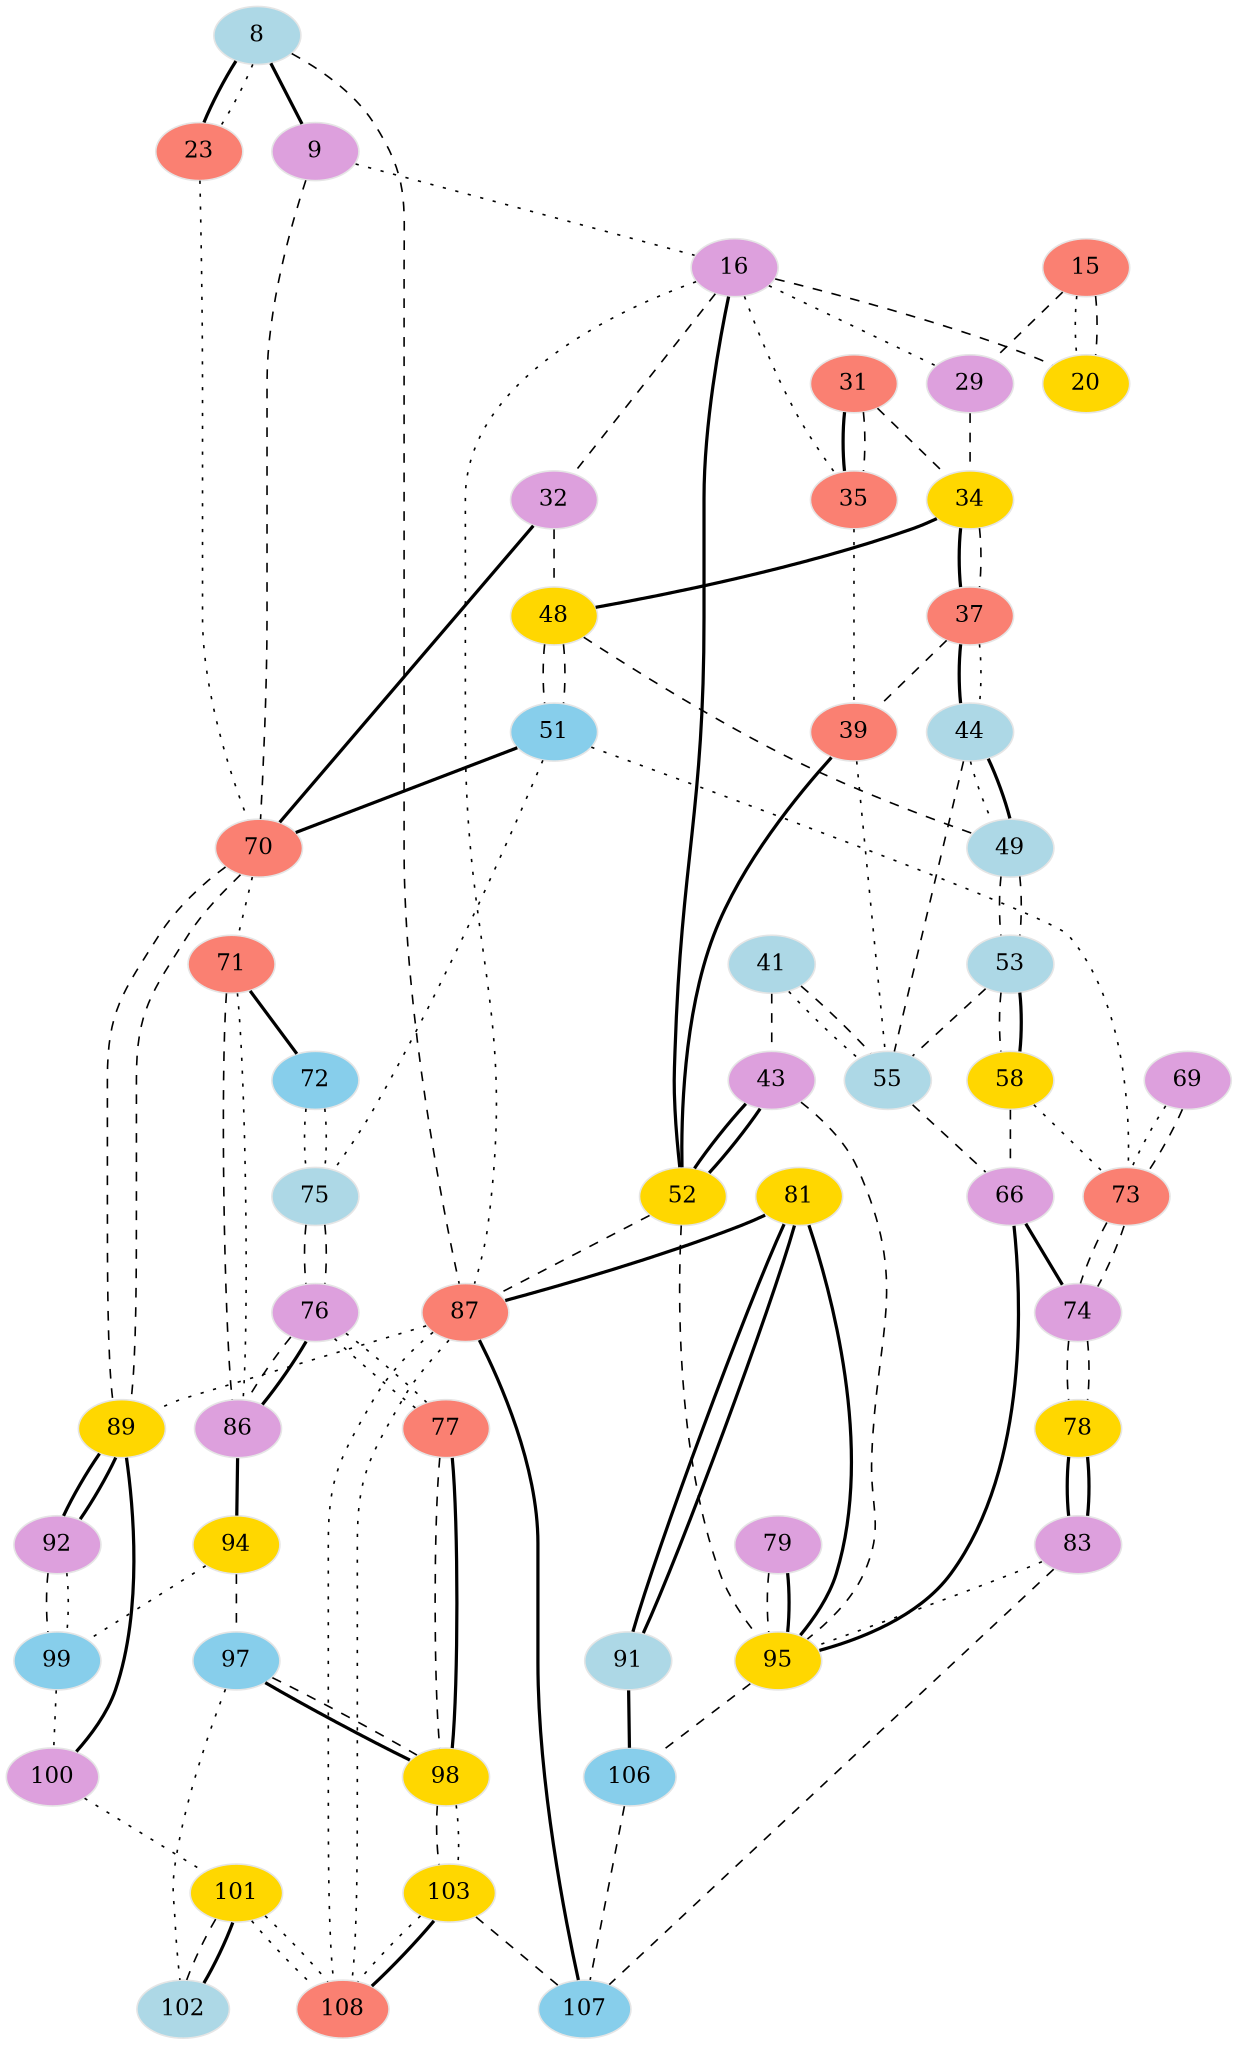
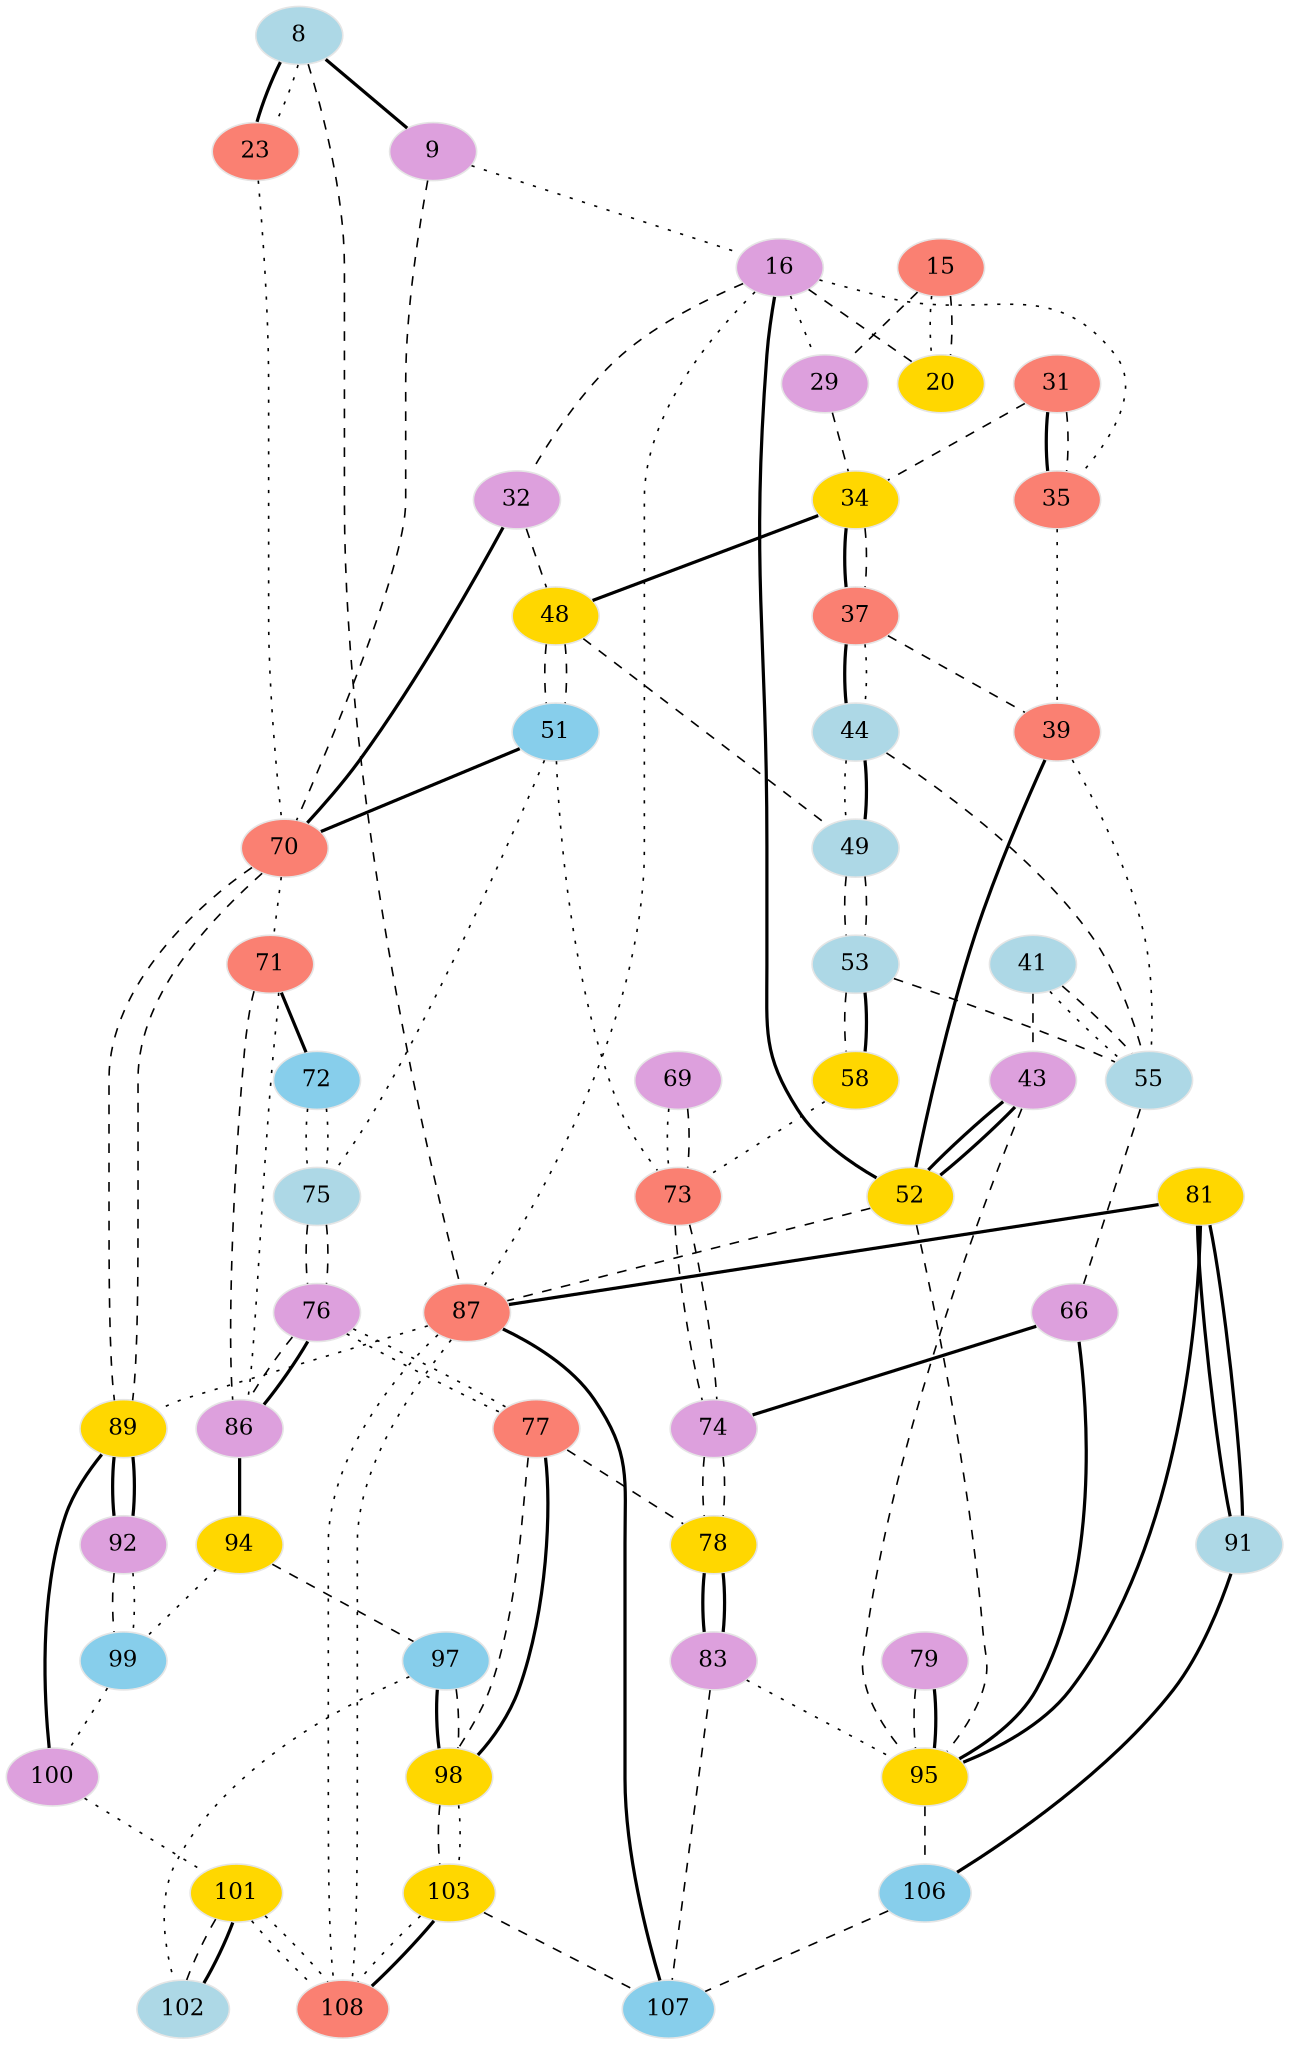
(1010, 1139) -> none
none -> (614, 1479)
